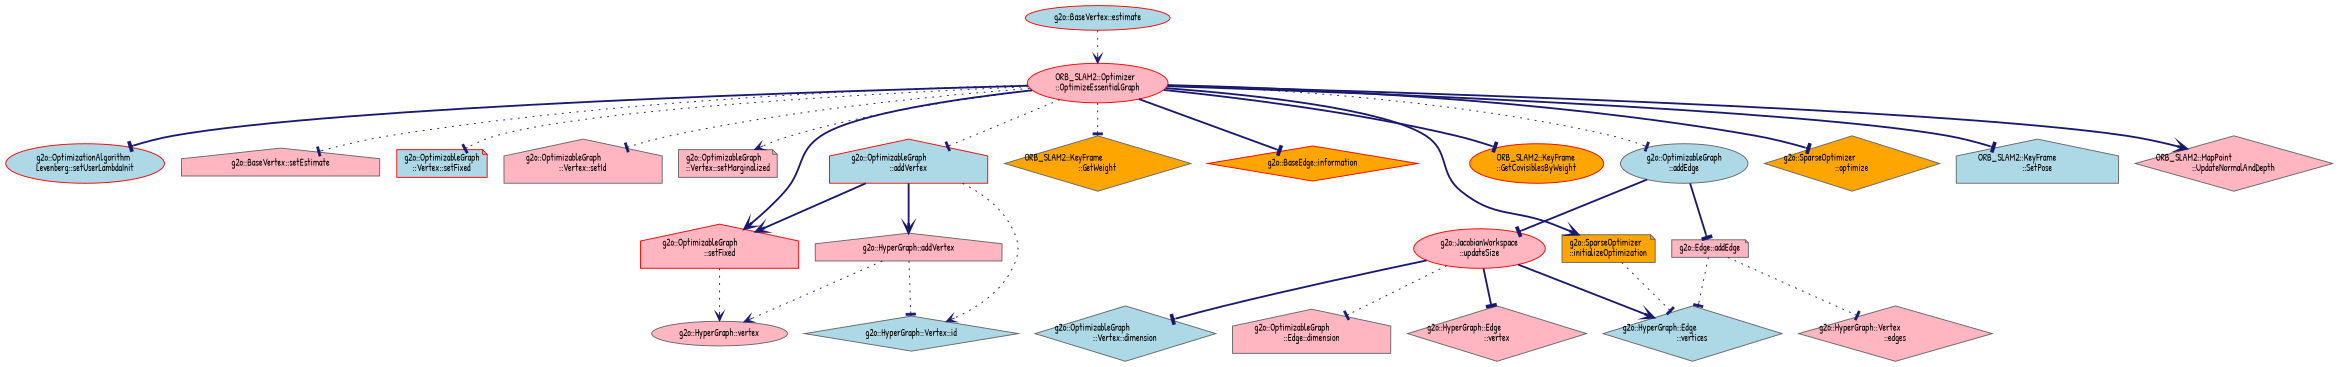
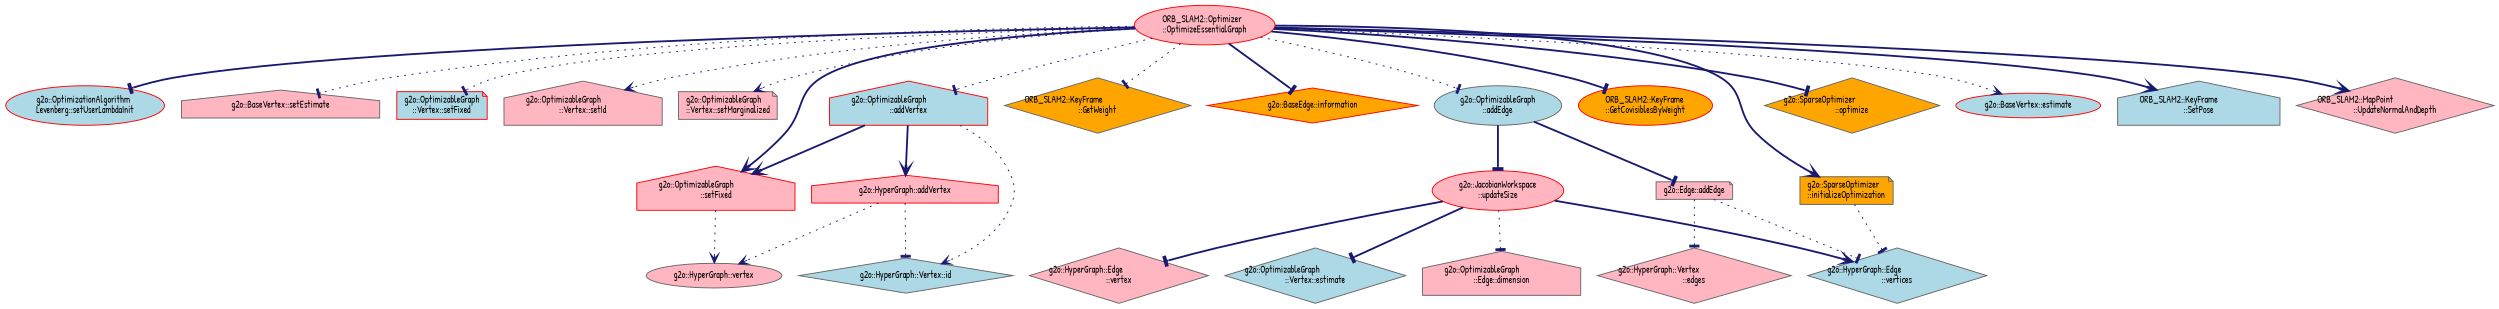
(1098, 42) -> (1653, 48)
(1642, 108) -> (1800, 50)
(828, 109) -> (883, 47)
(909, 249) -> (905, 191)
(1125, 334) -> (1315, 276)
